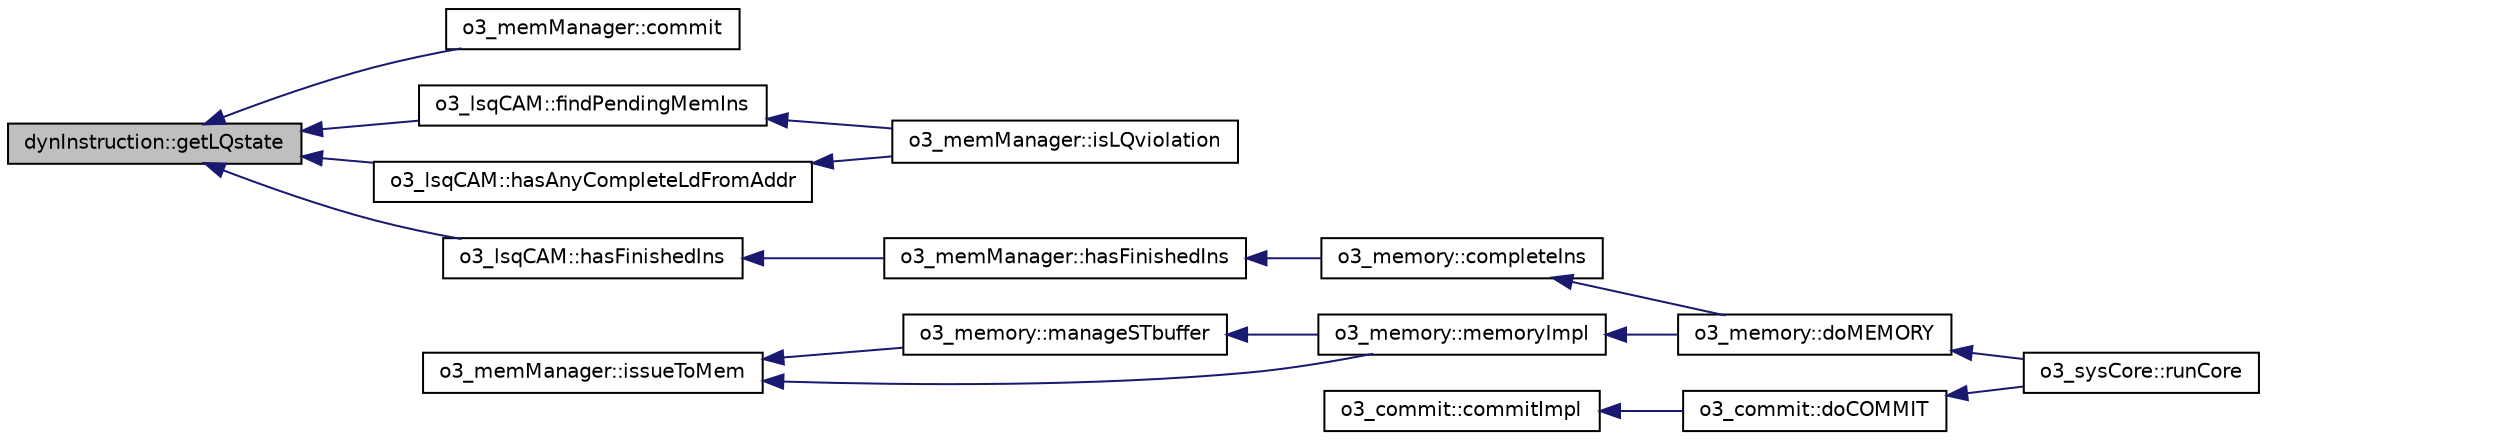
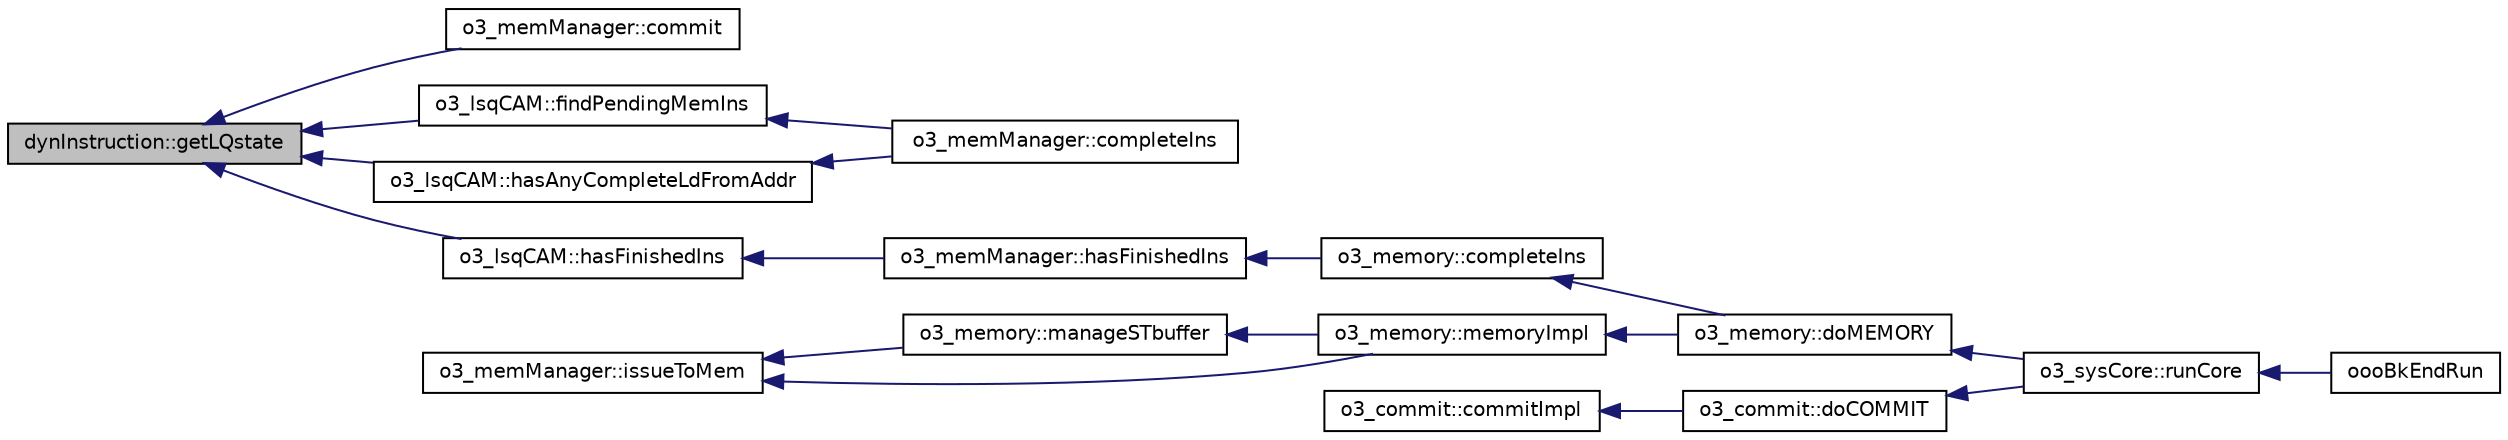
(1065, 142) -> (1065, 142)
none -> (2416, 373)
